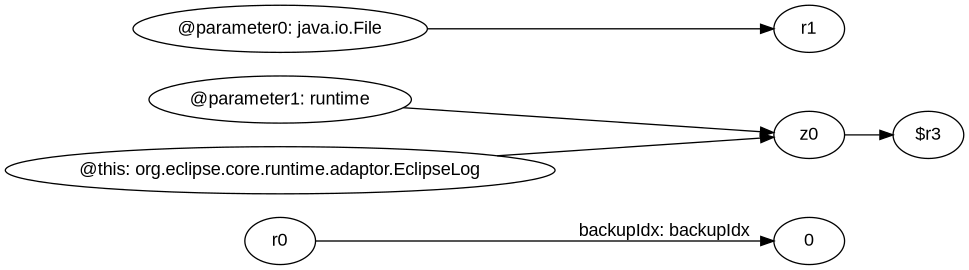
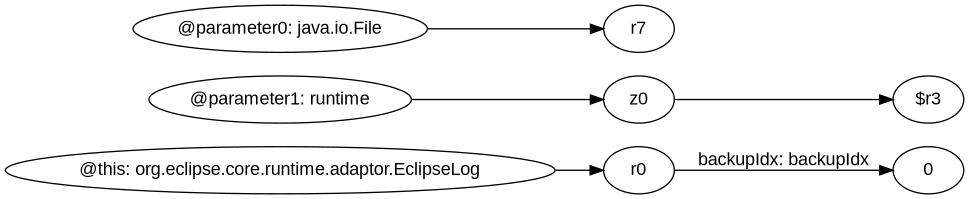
(809, 29) -> (639, 29)
(629, 147) -> (573, 170)
